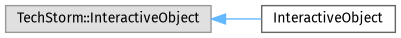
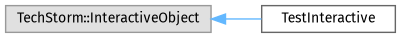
(329, 19) -> (329, 19)
